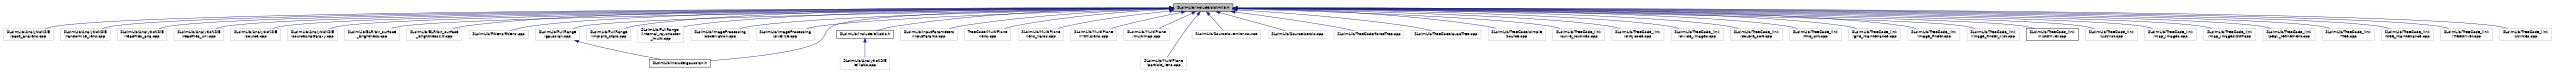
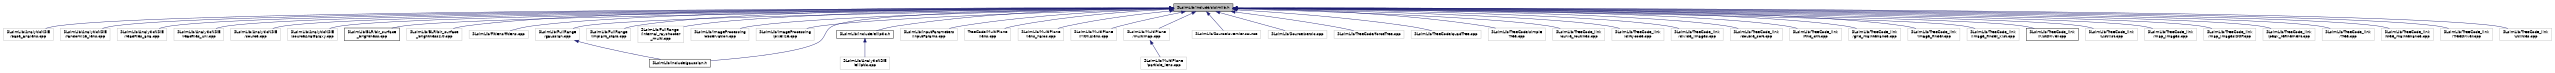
(372, 34) -> (372, 34)
(1517, 34) -> (1517, 34)
(1182, 35) -> (1156, 50)
